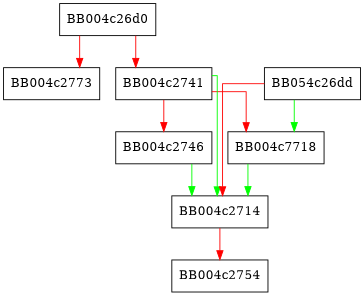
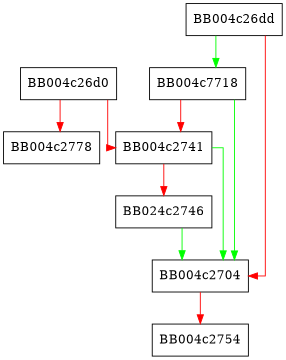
(52, 84) -> (52, 148)
(312, 84) -> (234, 20)
(245, 92) -> (181, 111)
(164, 148) -> (164, 212)
(220, 212) -> (200, 276)
